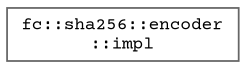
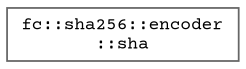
(123, 34) -> (123, 34)
